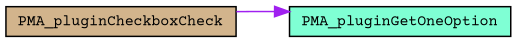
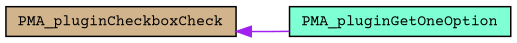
(255, 12) -> (270, 32)
